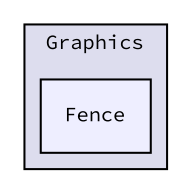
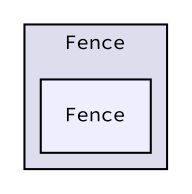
(96, 44) -> (96, 44)
